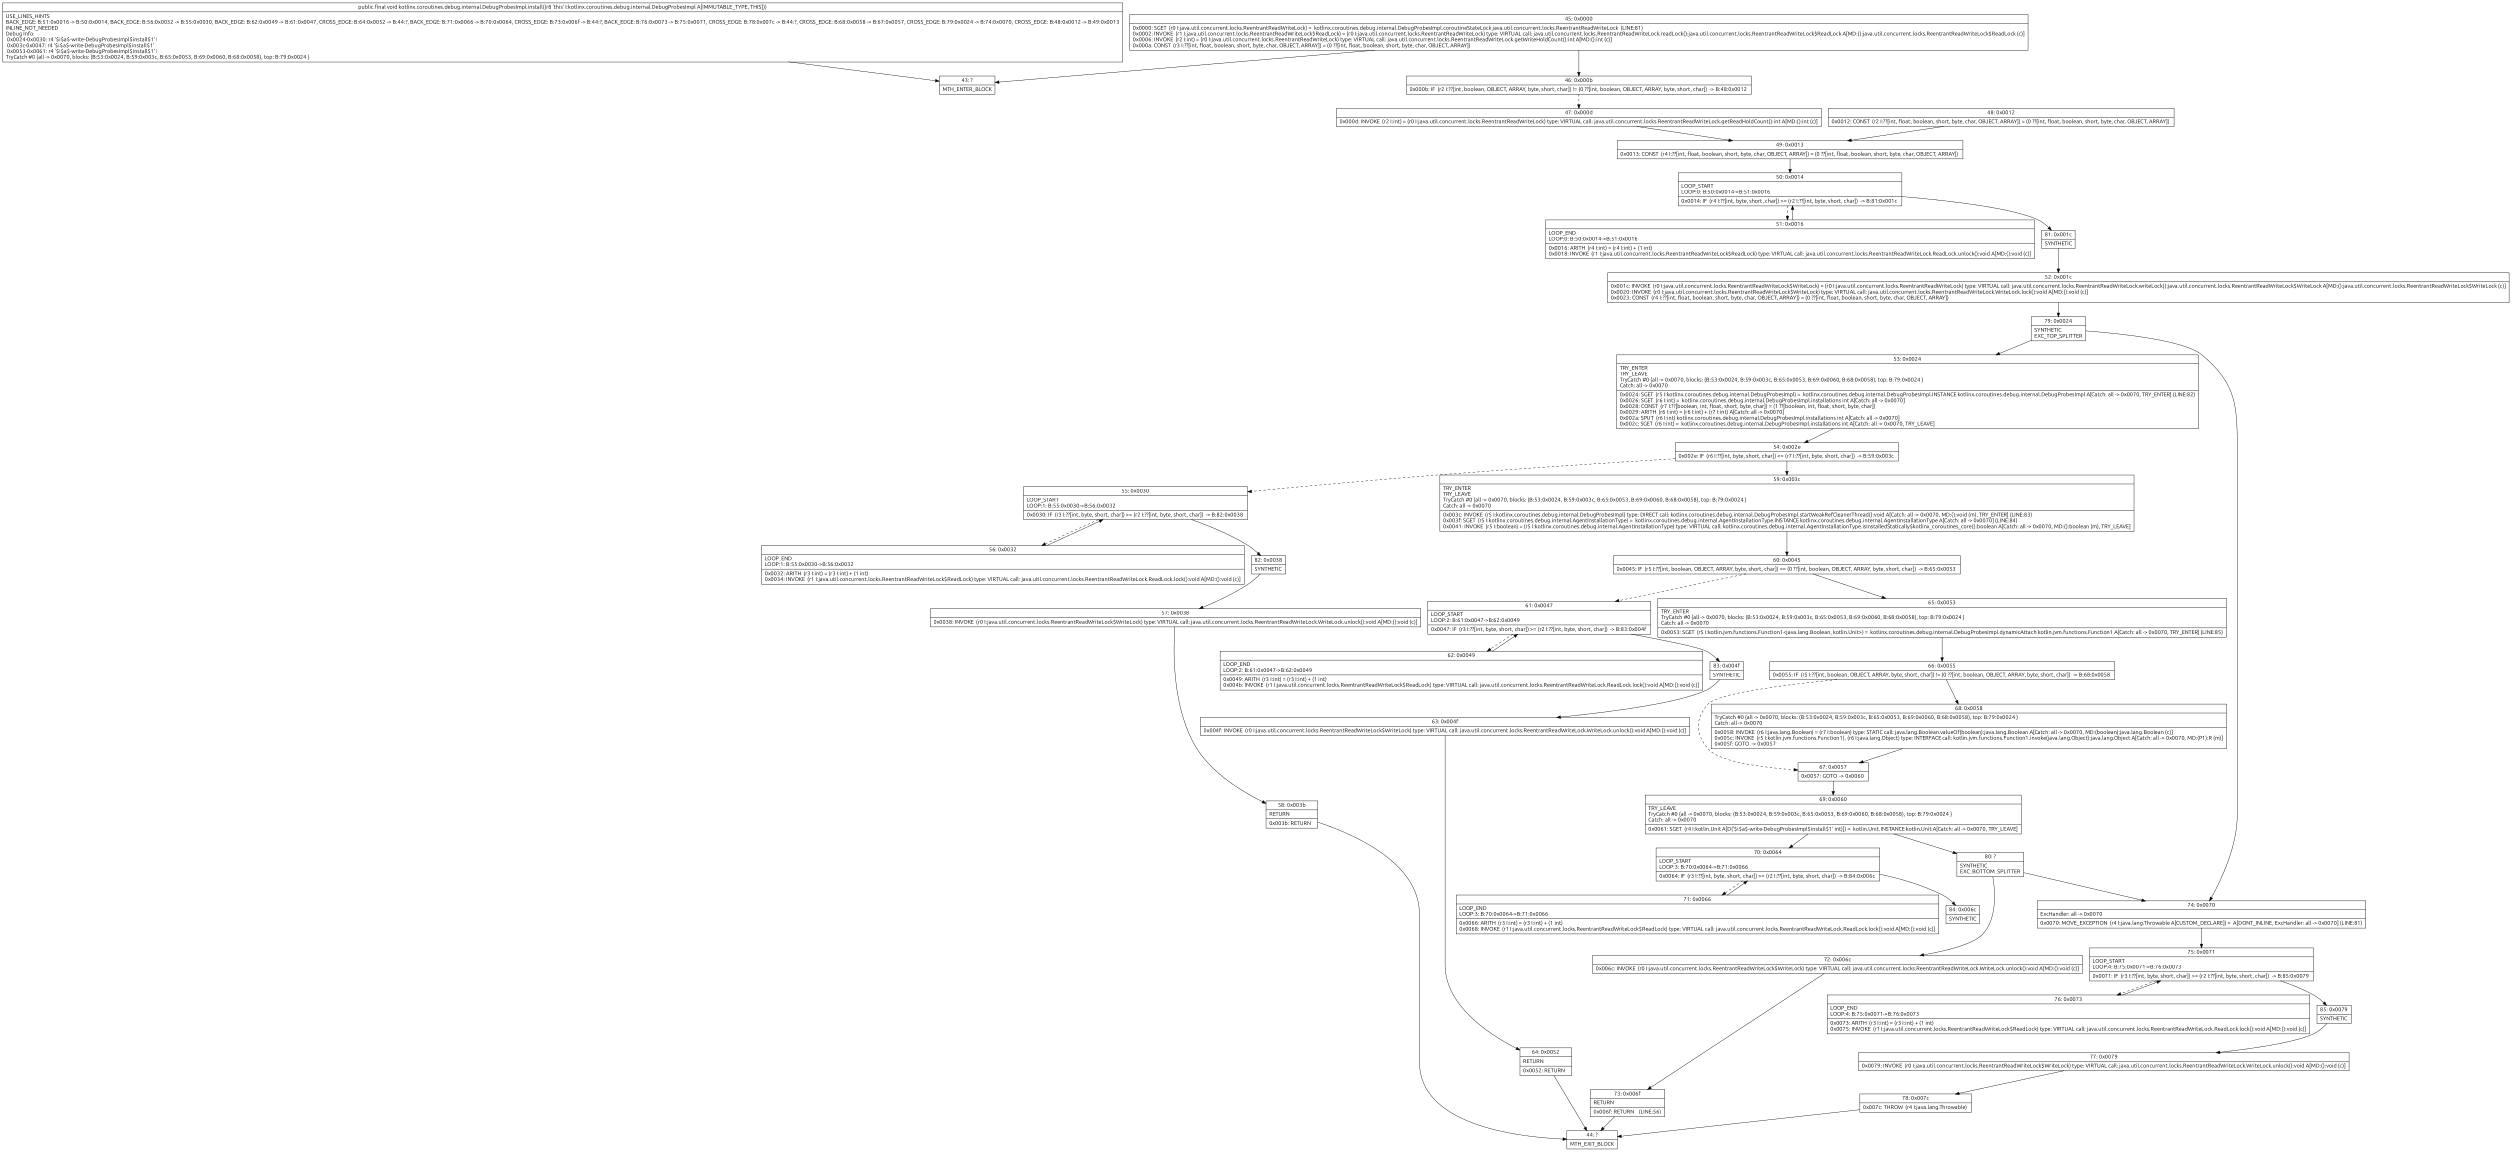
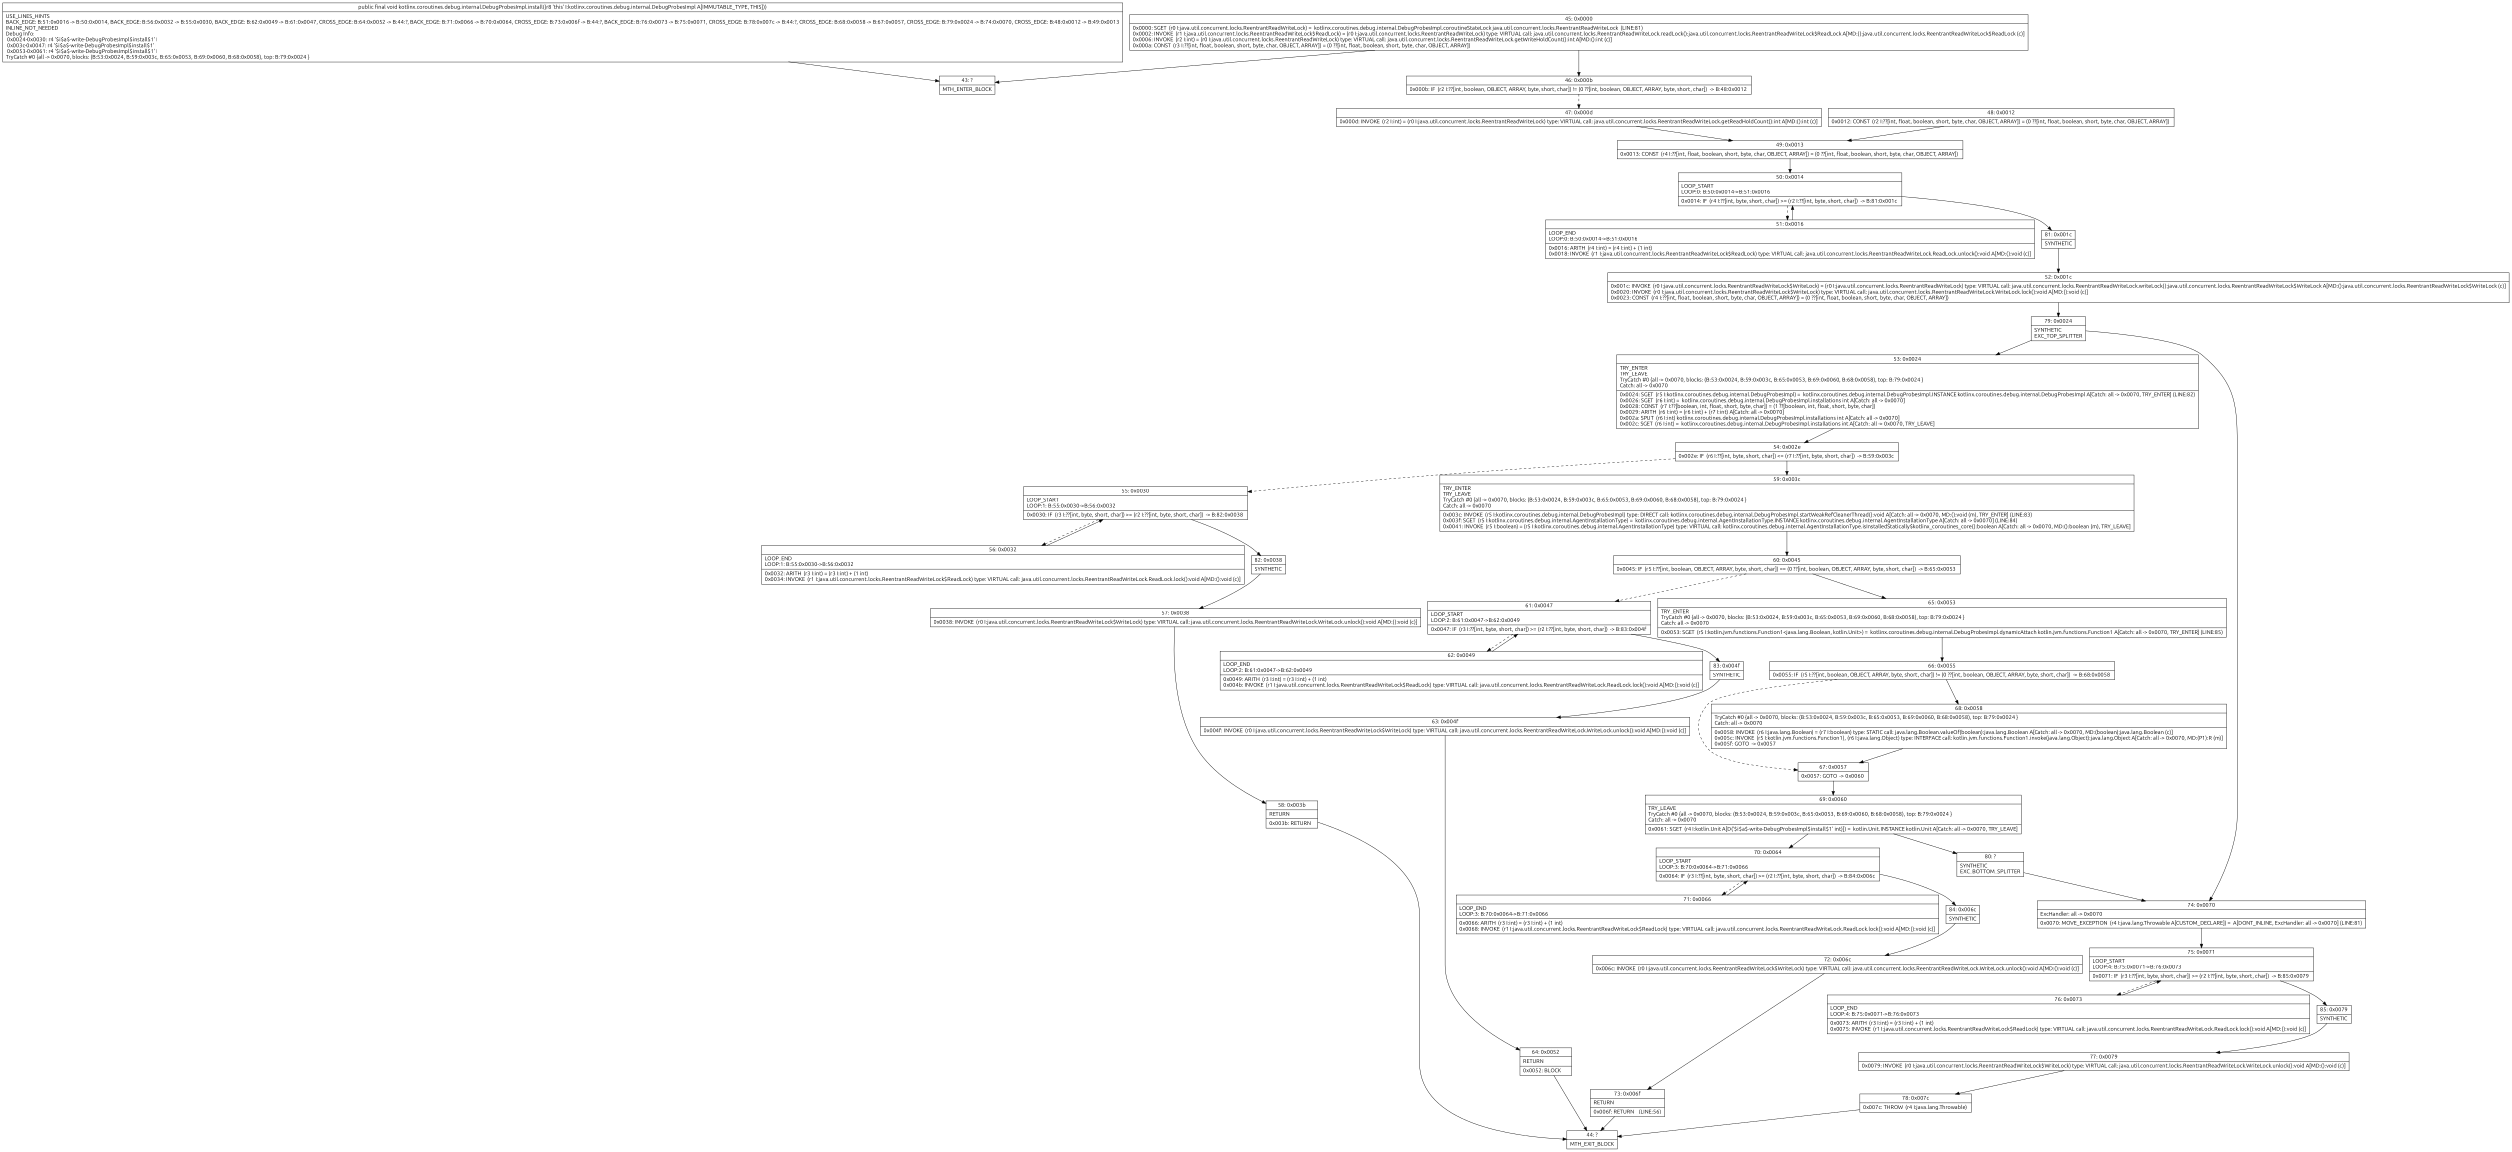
(1982, 935) -> (1924, 943)
(1546, 1071) -> (1544, 1071)
